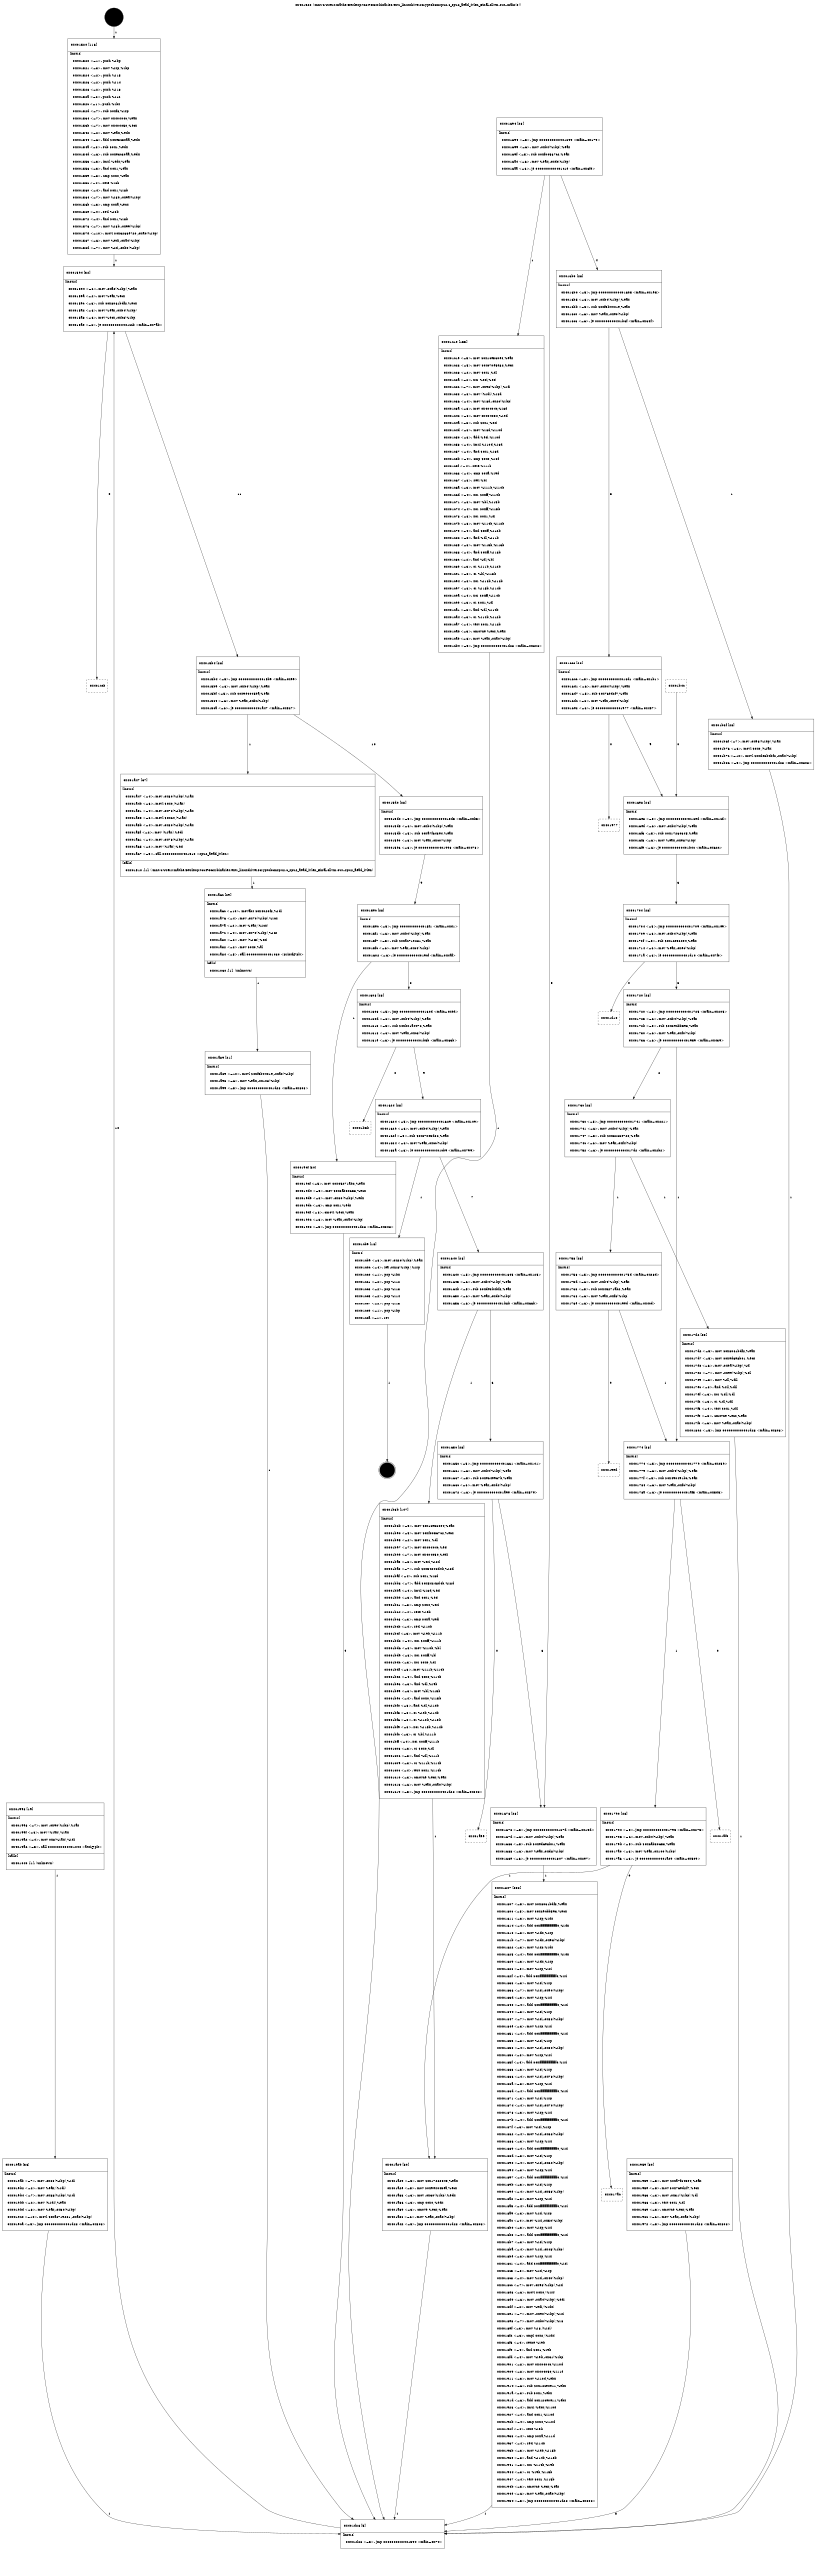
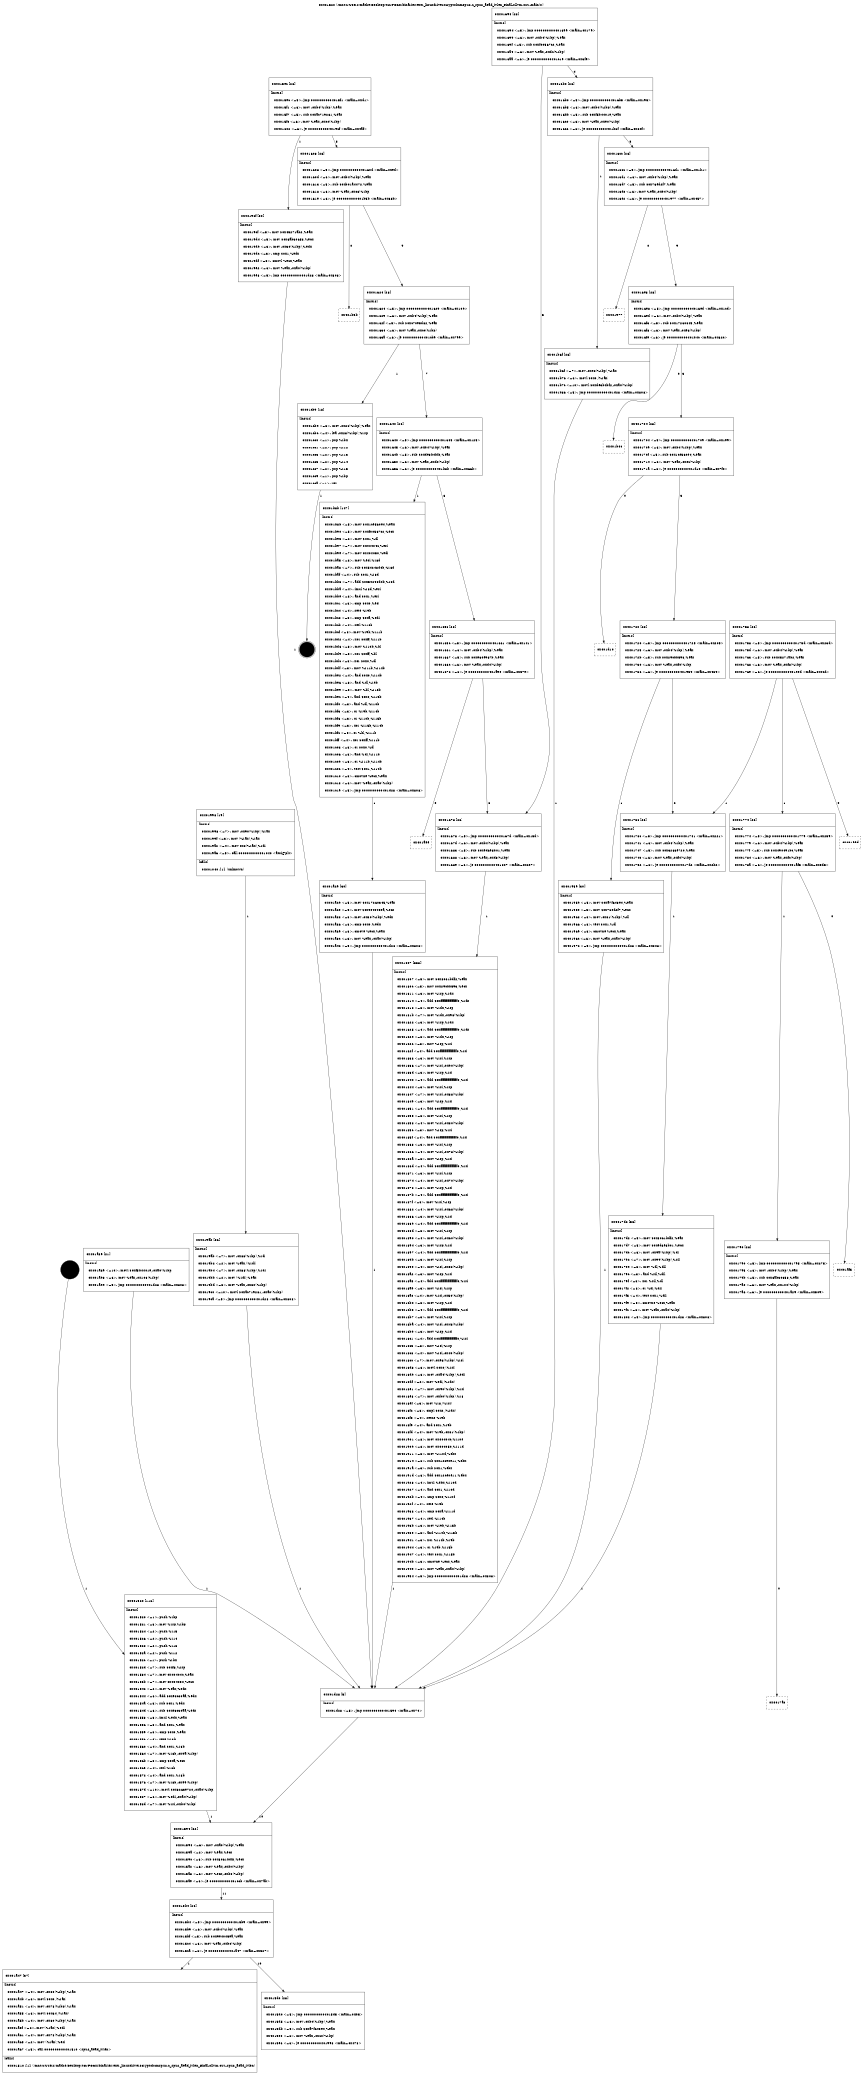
(491, 494) -> none
(97, 686) -> none
(676, 743) -> (650, 399)
(420, 878) -> none
(255, 933) -> none
(613, 1204) -> (754, 749)
(677, 1243) -> (626, 776)
(345, 1651) -> (295, 650)
(446, 1952) -> none
(615, 2514) -> (605, 1270)
